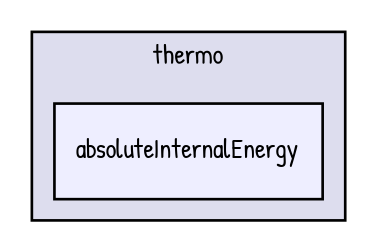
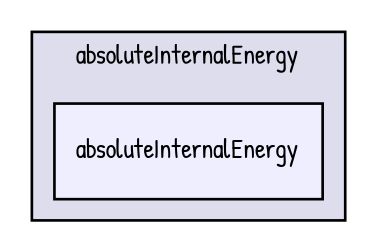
(189, 57) -> (189, 57)
